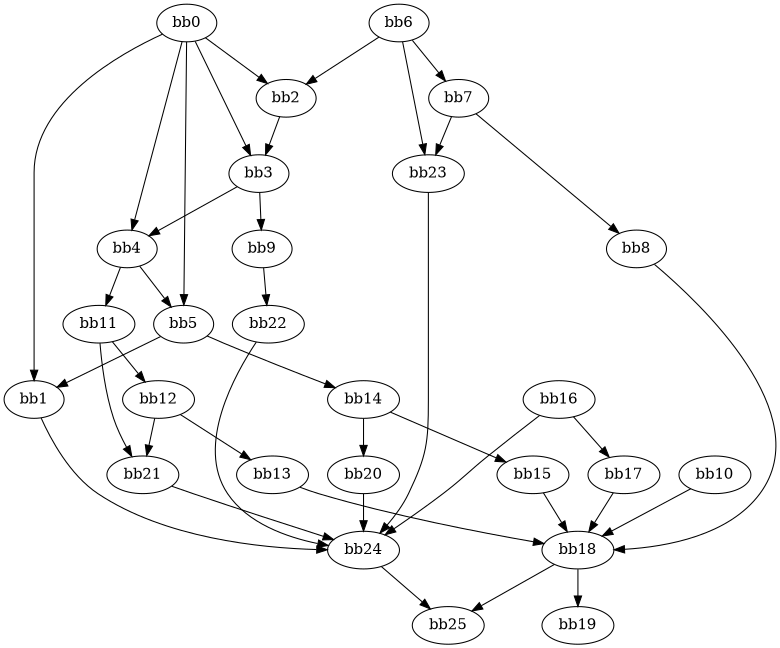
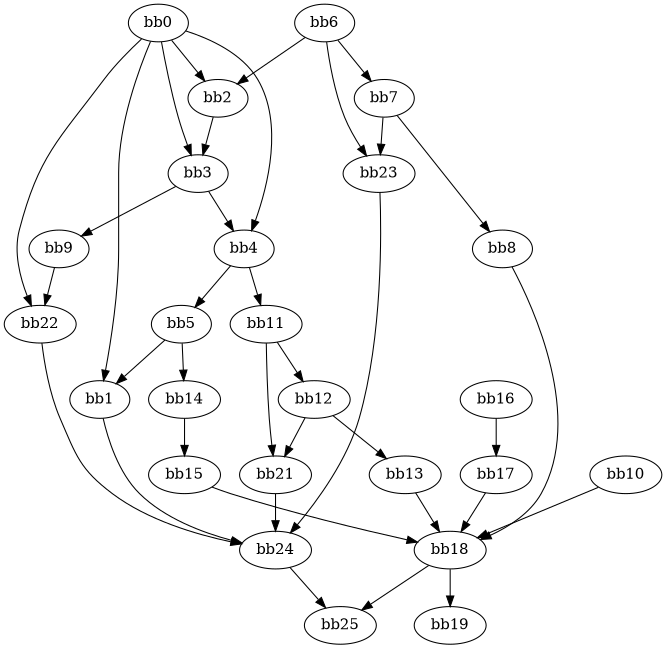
(185, 168) -> (49, 155)
(468, 473) -> none
(364, 475) -> none
